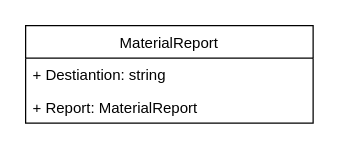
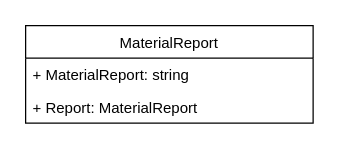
(109, 75) -> (122, 75)
